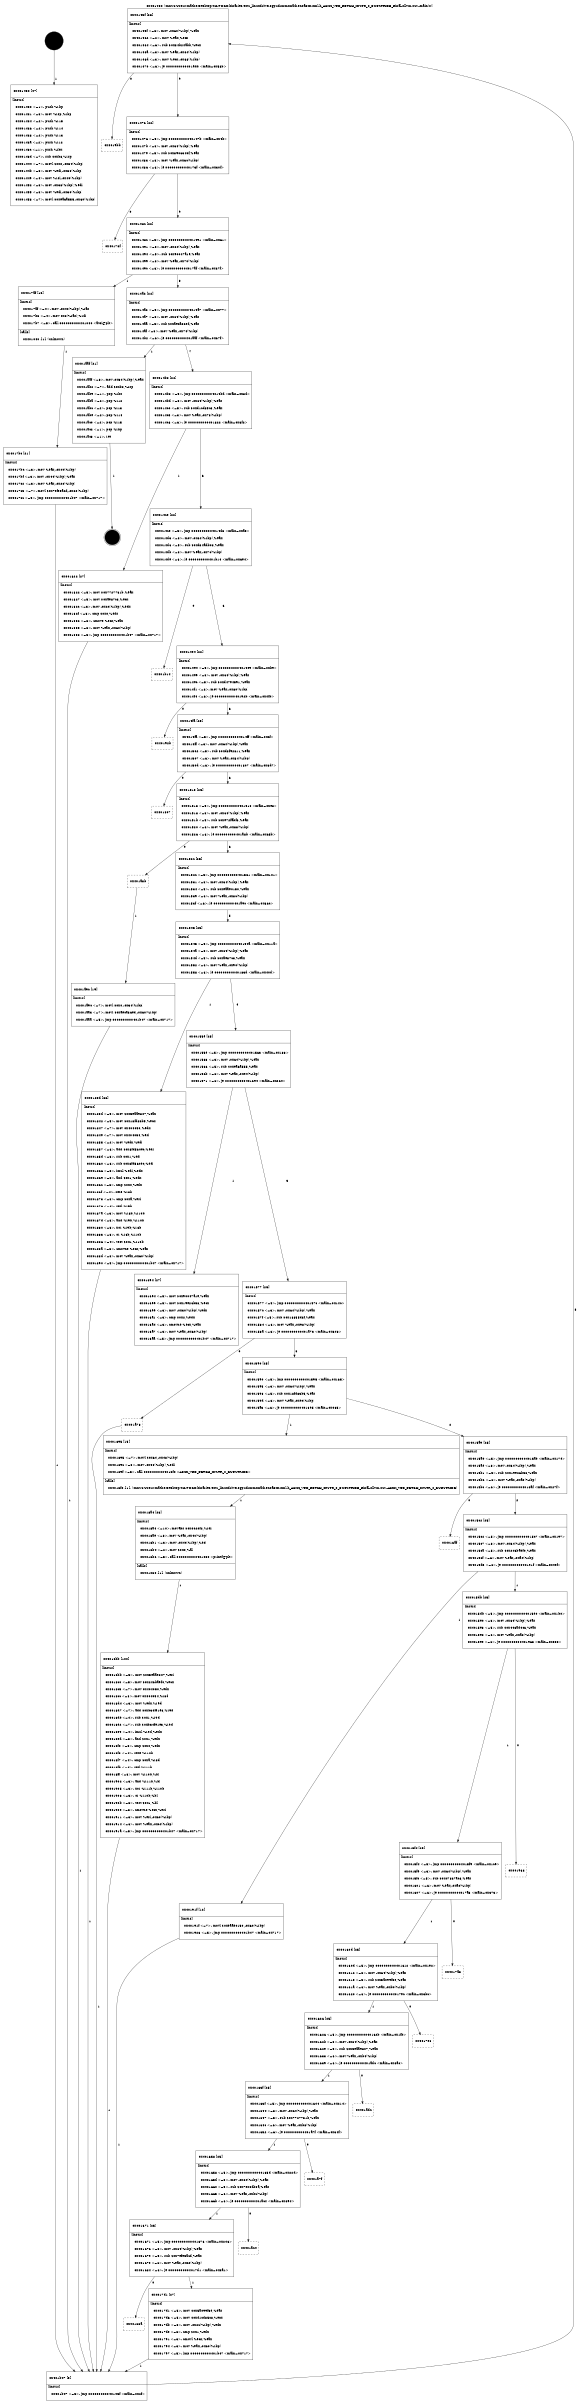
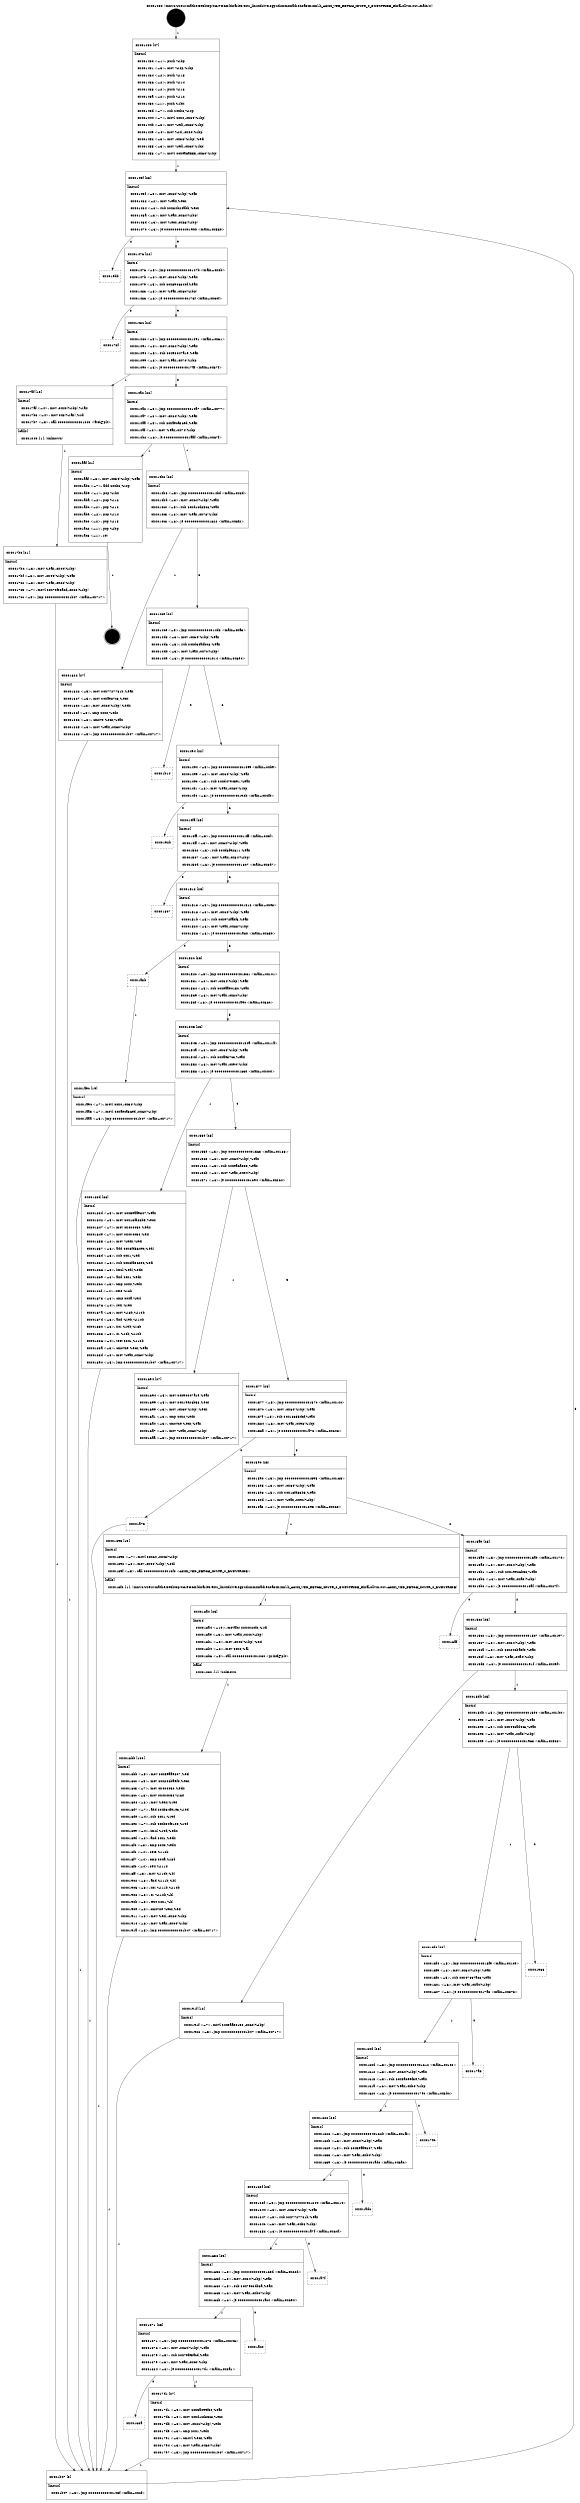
none -> (176, 165)
